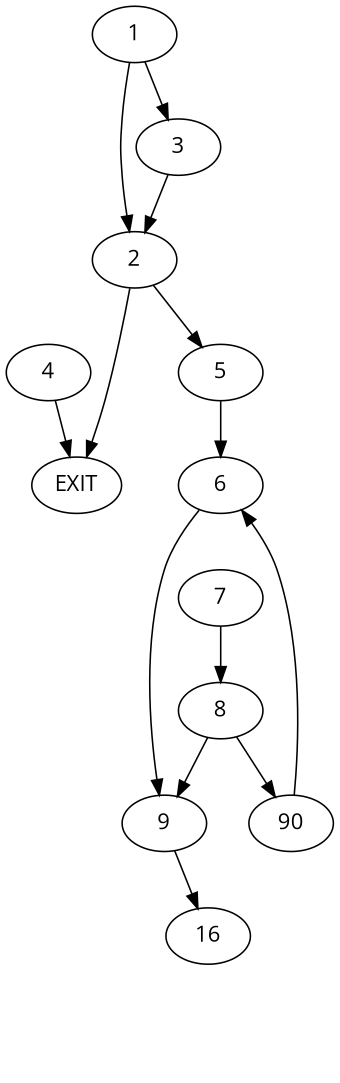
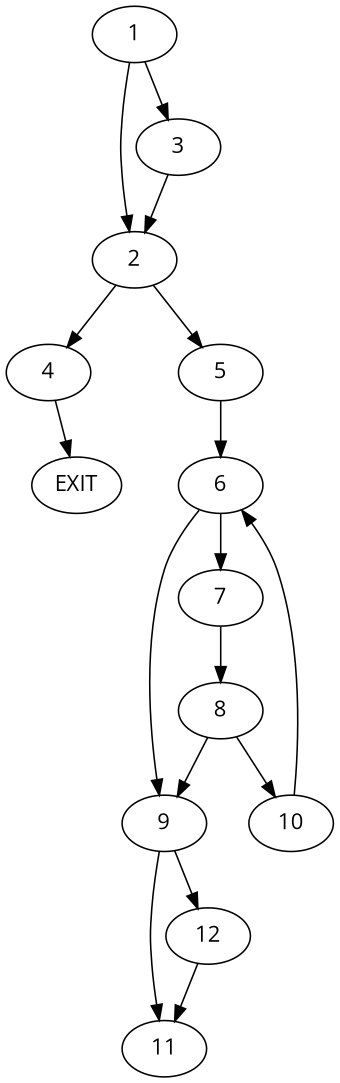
(114, 366) -> (96, 310)
none -> (221, 534)
(291, 823) -> (291, 823)
(208, 936) -> (208, 936)
none -> (164, 1049)
